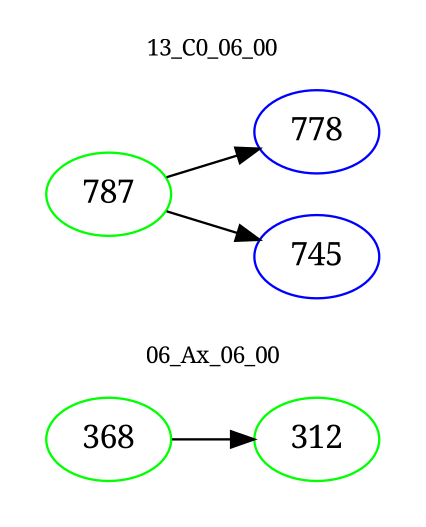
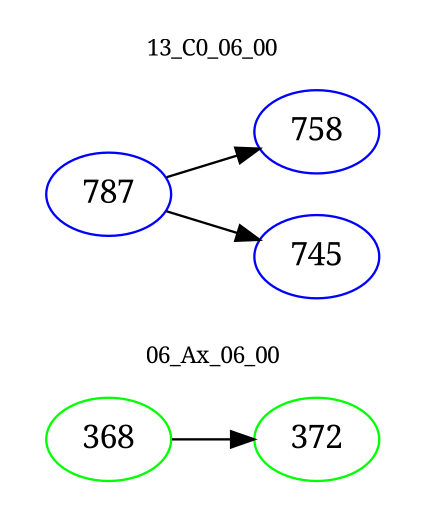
(317, 132) -> (317, 132)
(109, 194) -> (109, 194)
(317, 439) -> (317, 439)
